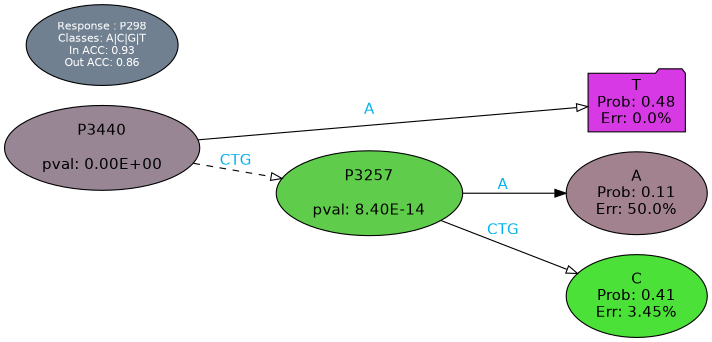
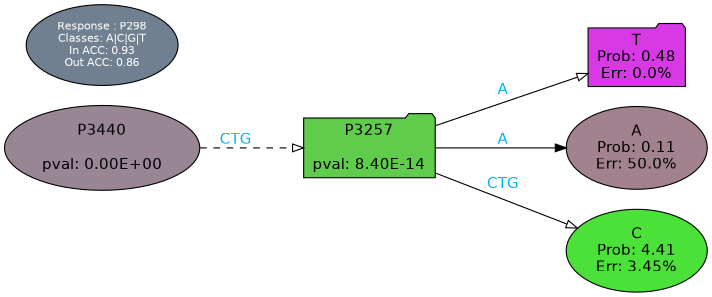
(387, 124) -> (506, 101)
(369, 193) -> (369, 148)
(637, 296) -> (637, 251)
